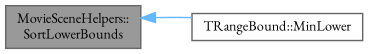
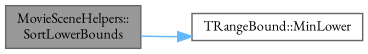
(174, 17) -> (159, 37)
